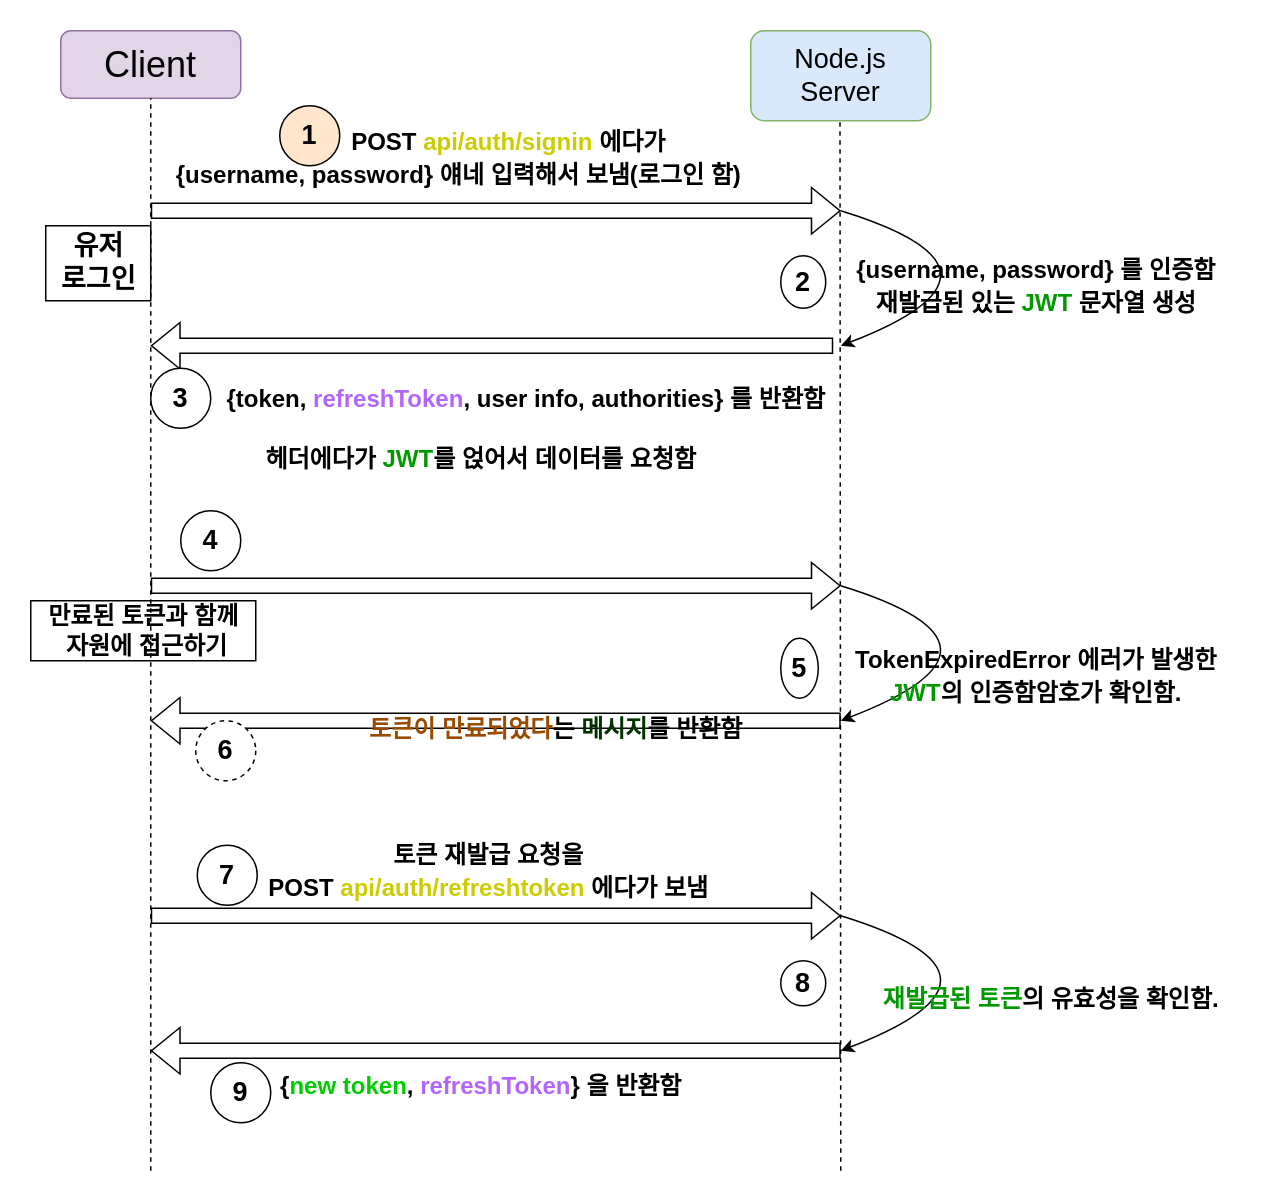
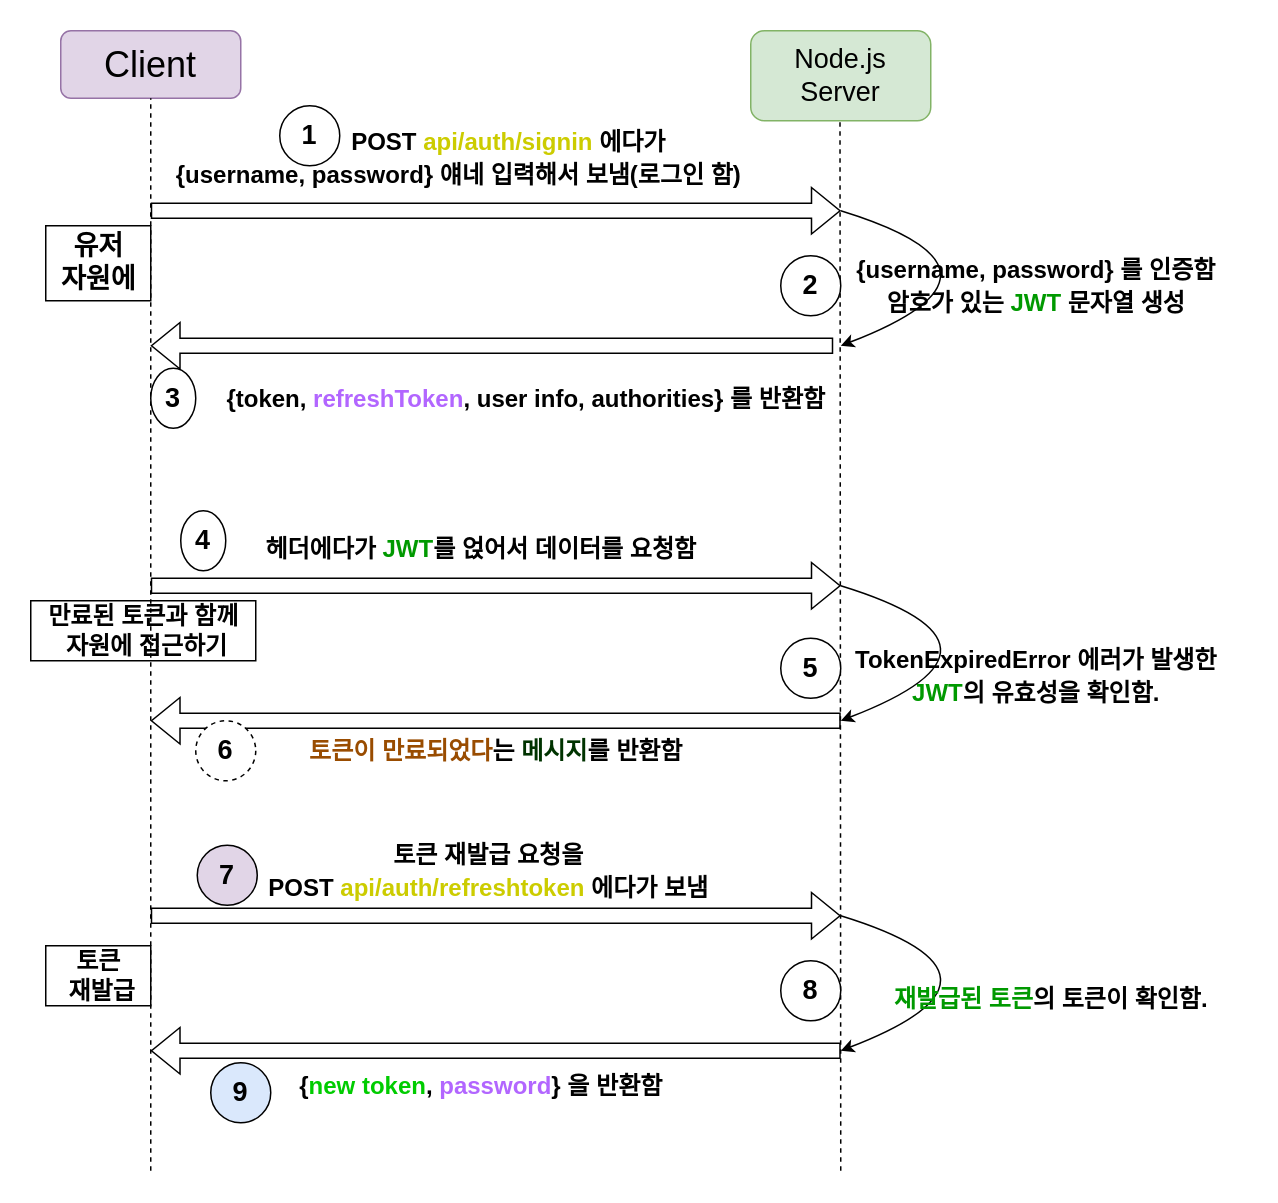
(841, 76) -> (841, 76)
(310, 136) -> (310, 136)
(99, 263) -> (99, 263)
(803, 282) -> (811, 286)
(1037, 286) -> (1037, 286)
(181, 398) -> (173, 398)
(481, 458) -> (481, 548)
(211, 541) -> (203, 541)
(800, 668) -> (811, 668)
(1037, 676) -> (1037, 676)
(556, 728) -> (496, 751)
(227, 875) -> (227, 875)
none -> (98, 976)
(803, 983) -> (811, 991)
(1052, 998) -> (1052, 998)
(482, 1085) -> (482, 1085)
(241, 1093) -> (241, 1093)
